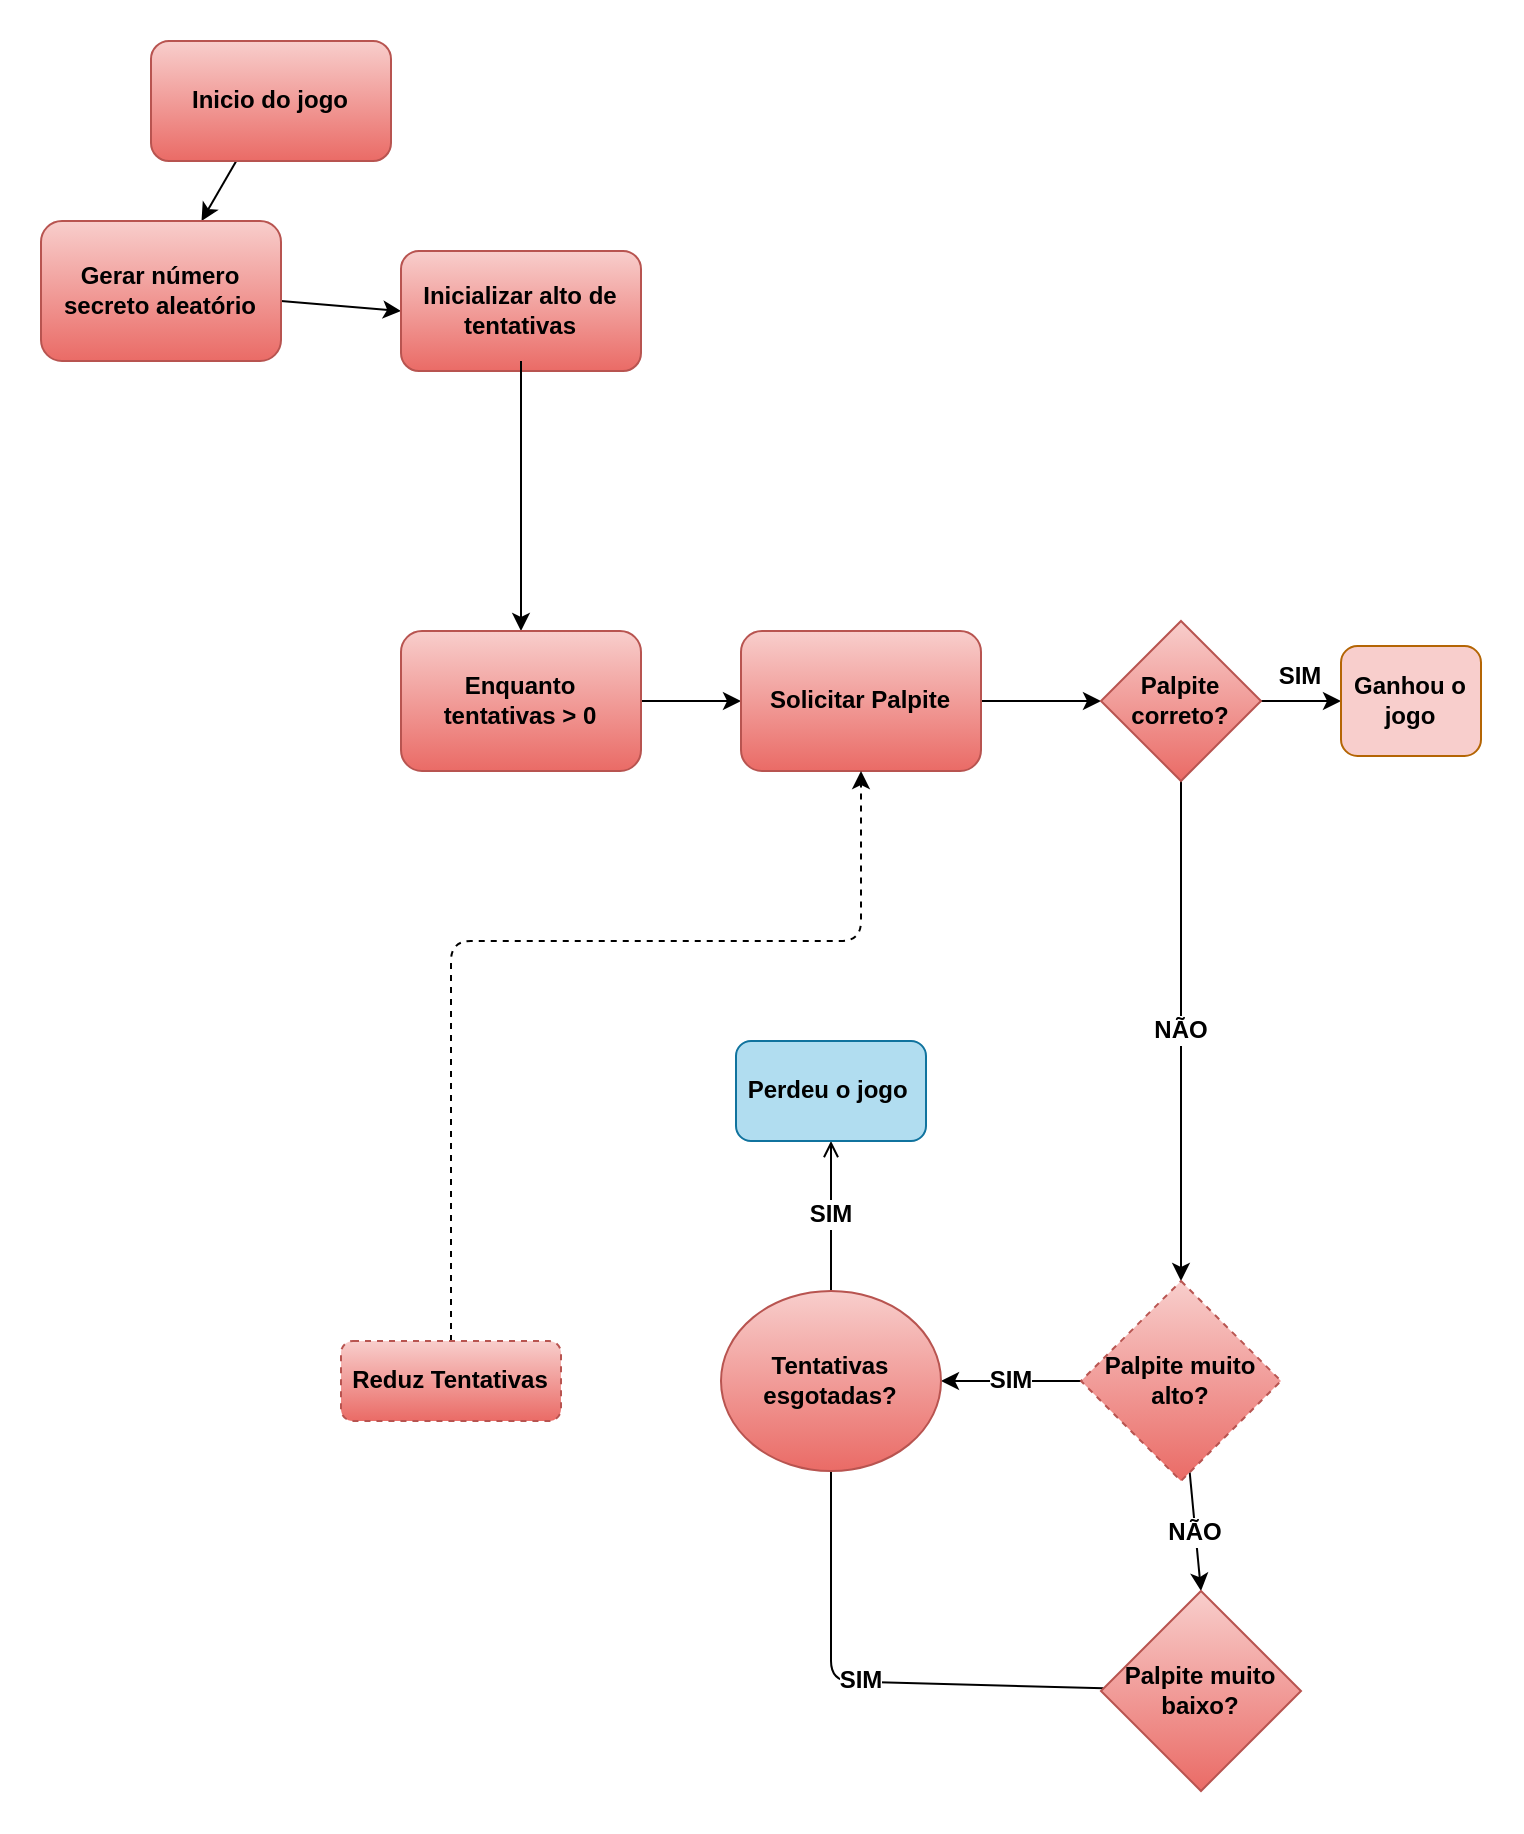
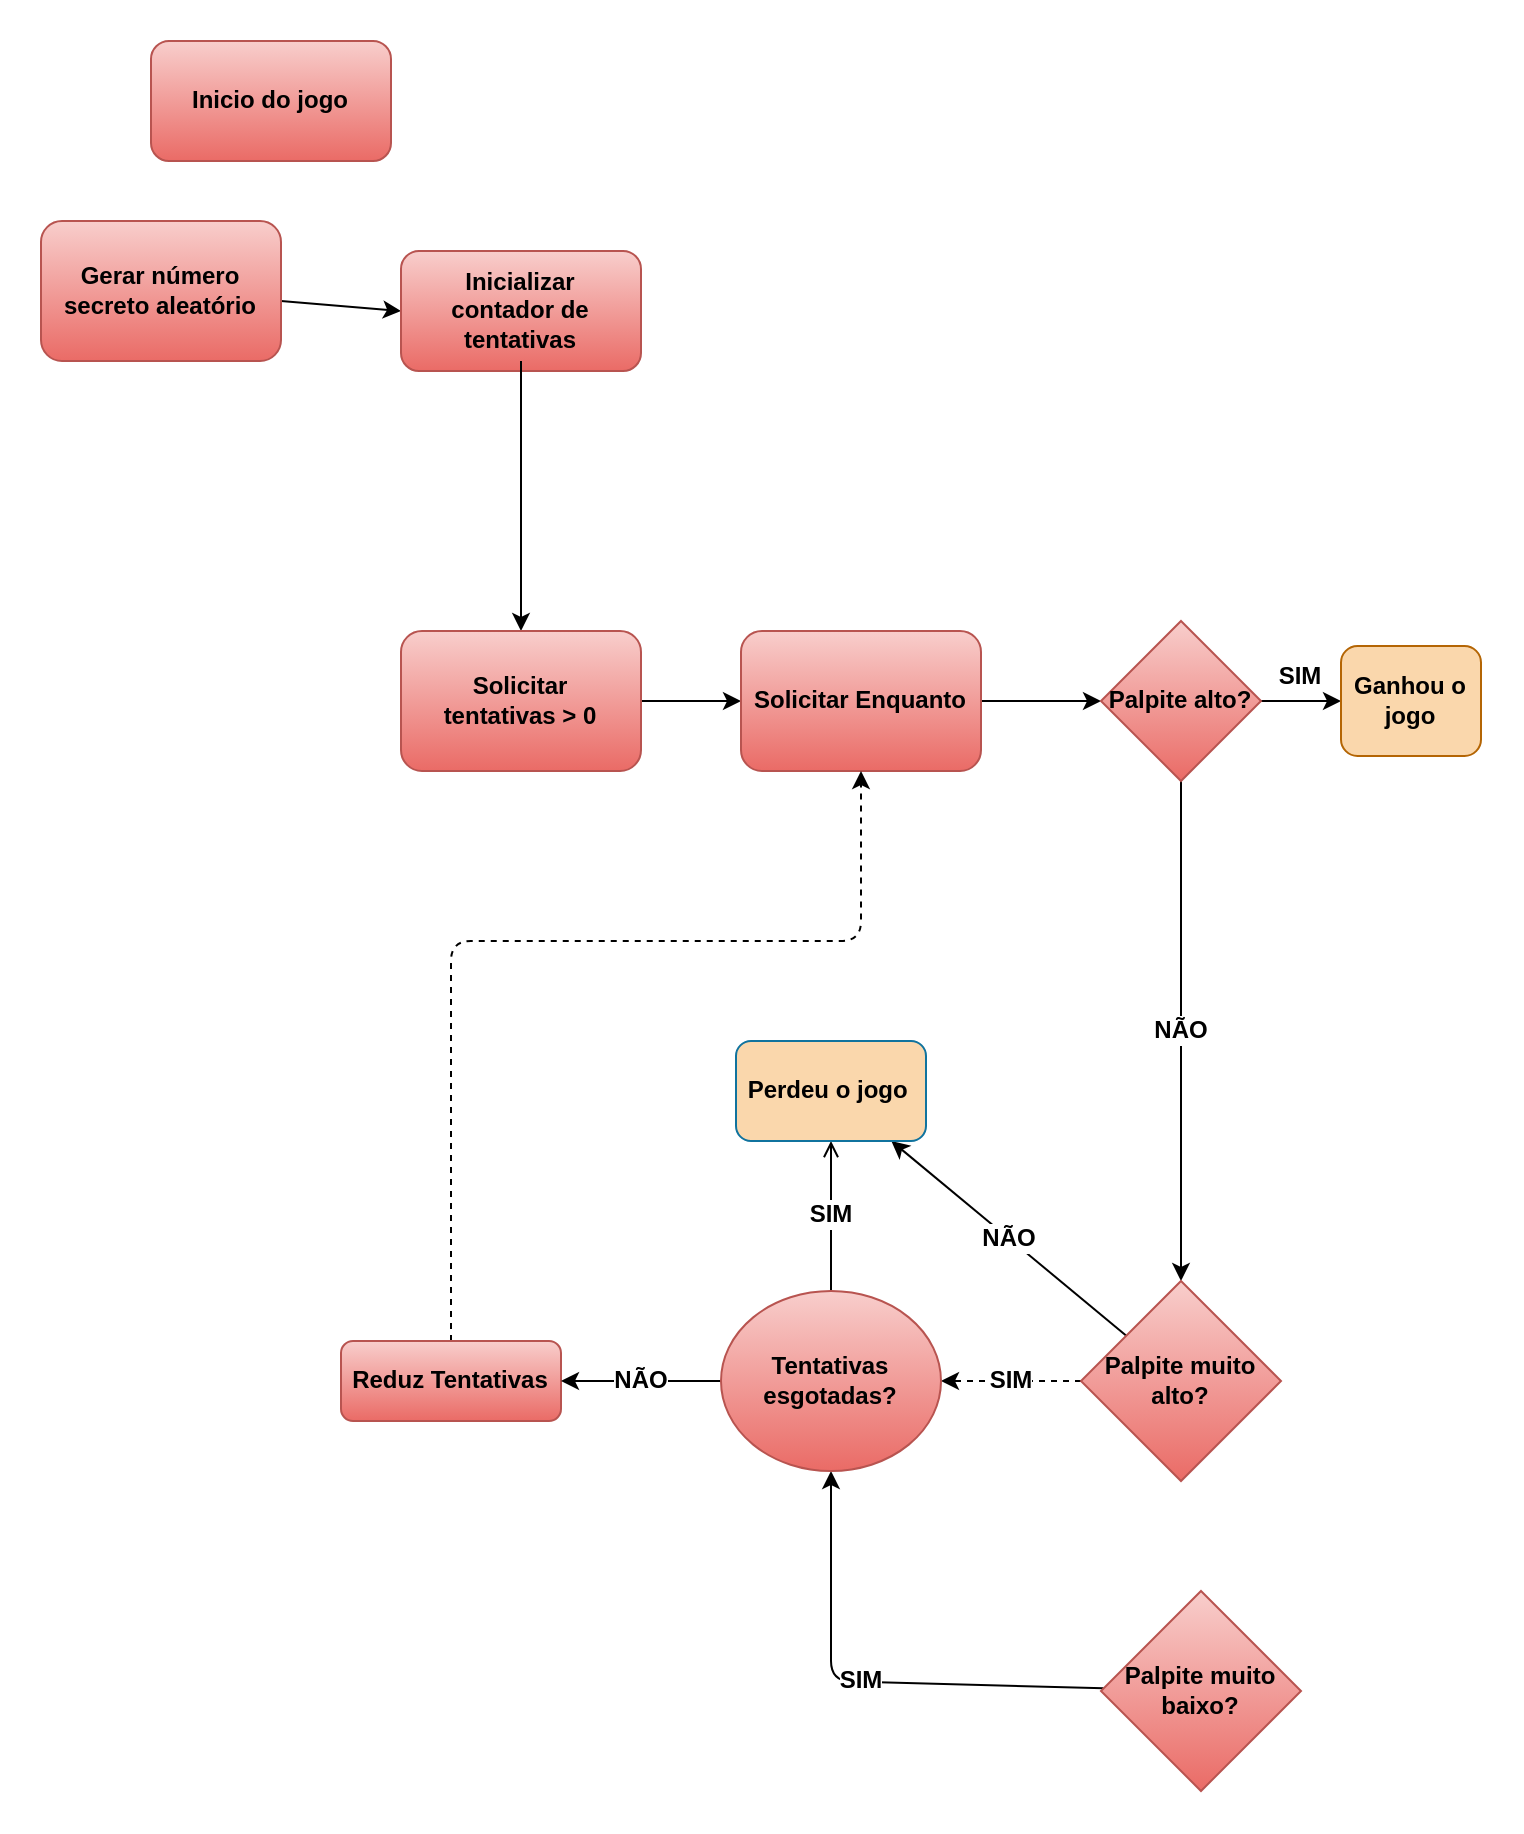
(222, 185) -> none
(521, 311) -> (521, 311)
(521, 701) -> (521, 701)
(861, 701) -> (861, 701)
(1181, 701) -> (1181, 701)
(1411, 701) -> (1411, 701)
(831, 1091) -> (831, 1091)
(451, 1381) -> (451, 1381)
none -> (648, 1381)
(1055, 1381) -> (1055, 1381)
(1181, 1381) -> (1181, 1381)
(831, 1480) -> (831, 1486)
(1195, 1525) -> (959, 1197)
